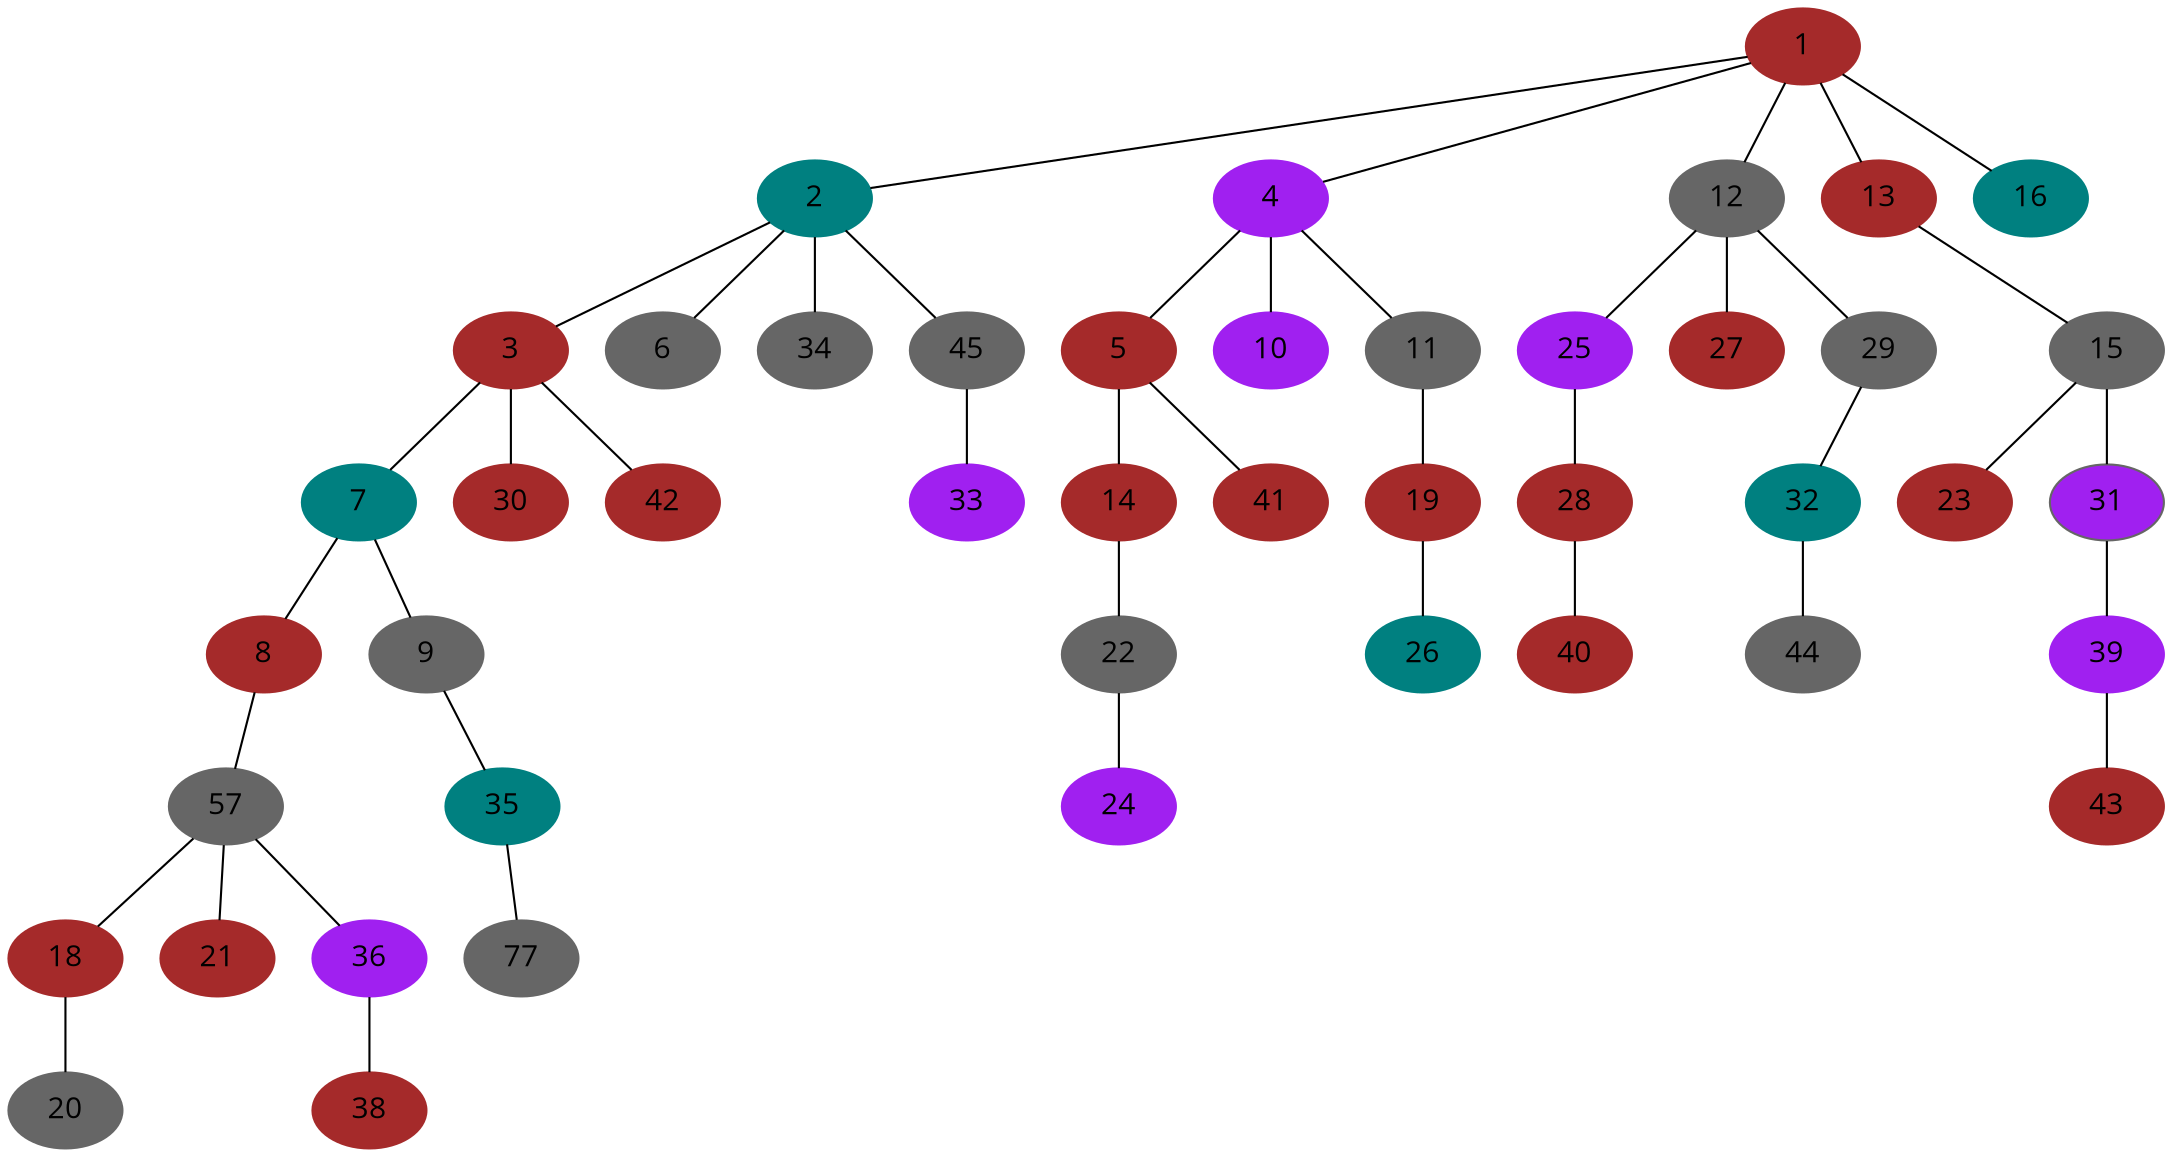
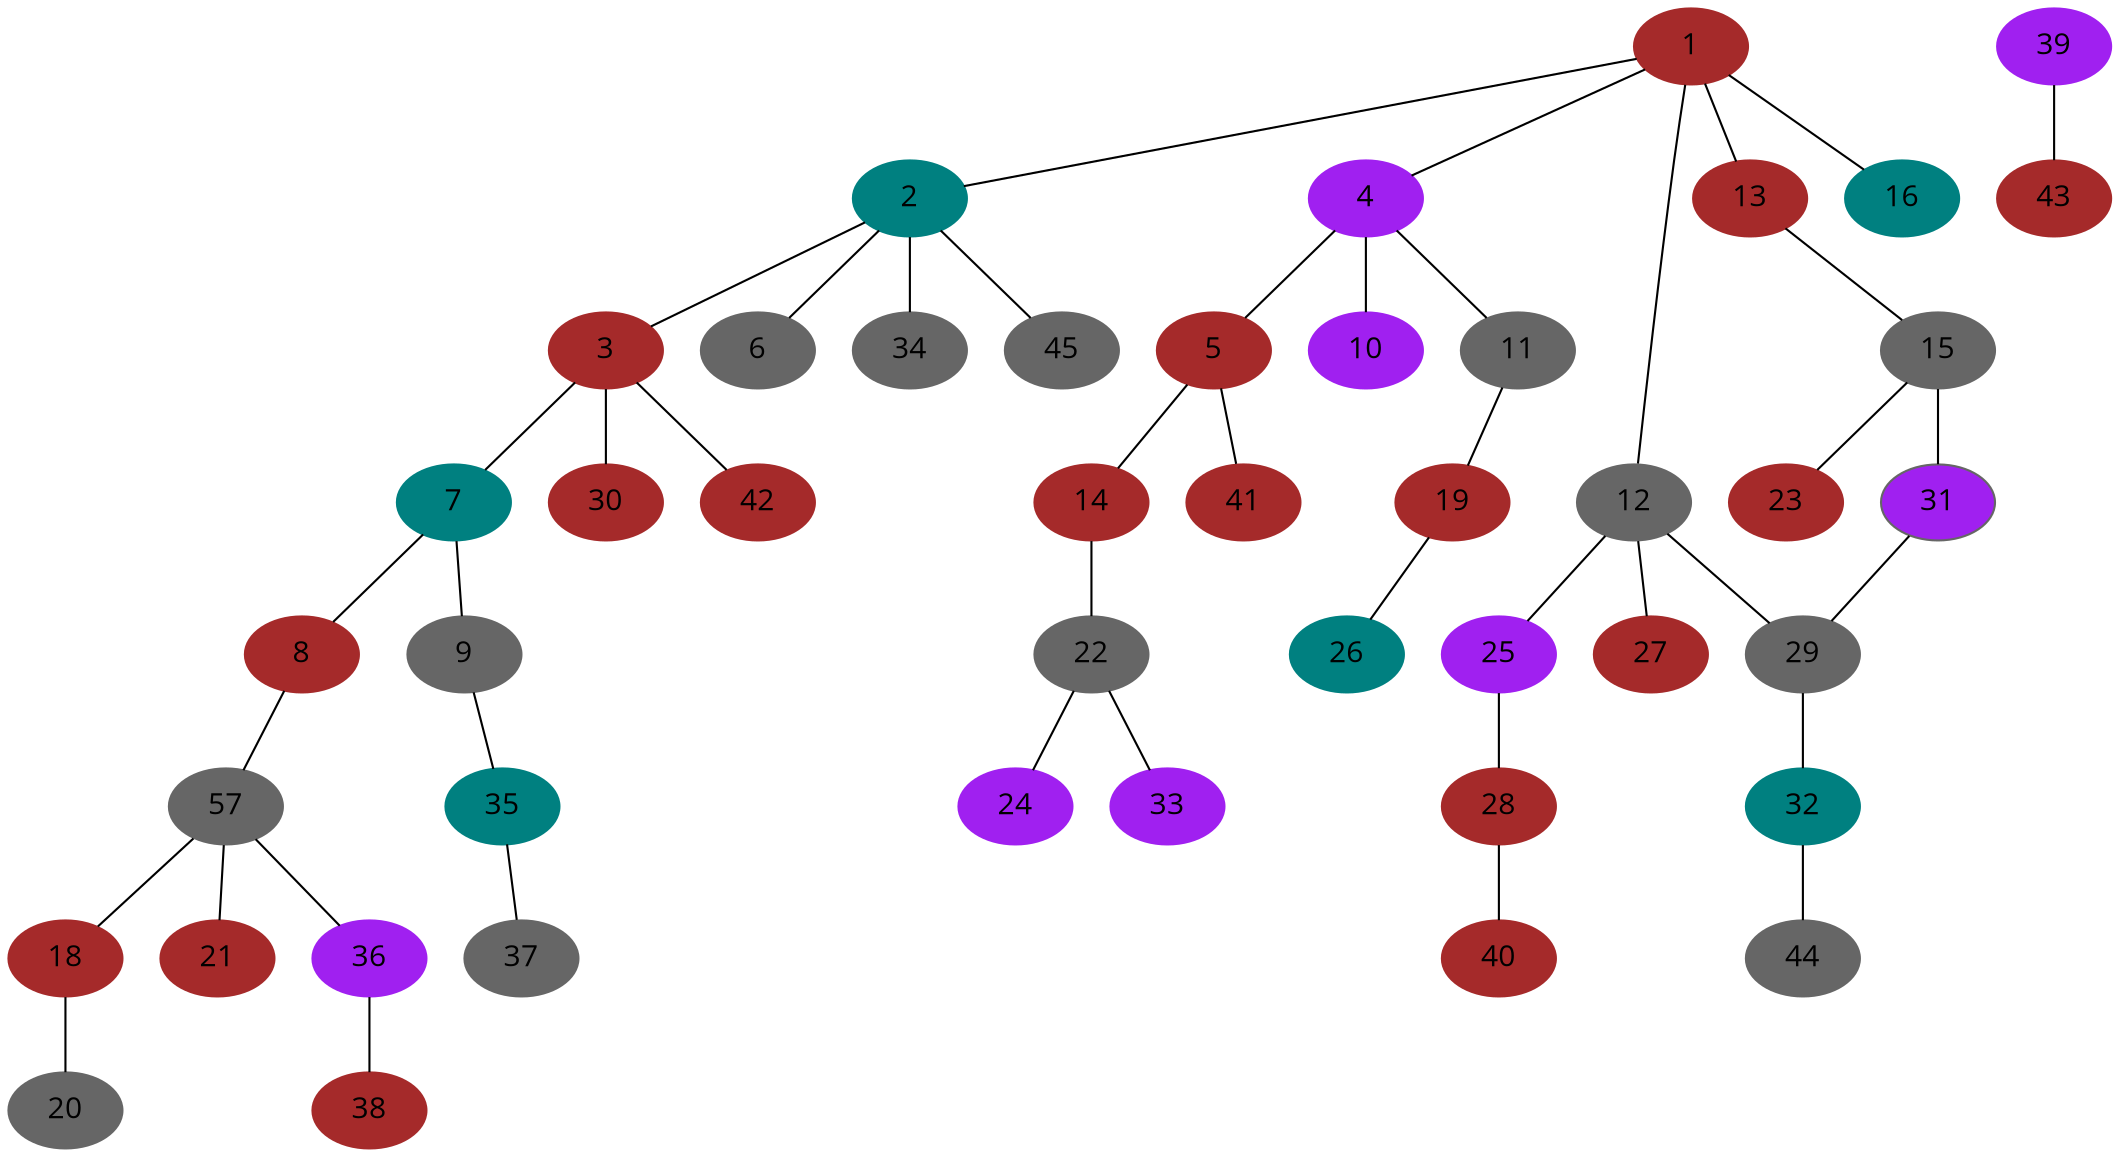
(967, 427) -> (1130, 731)
(2107, 579) -> (1870, 578)
(521, 958) -> (521, 958)
